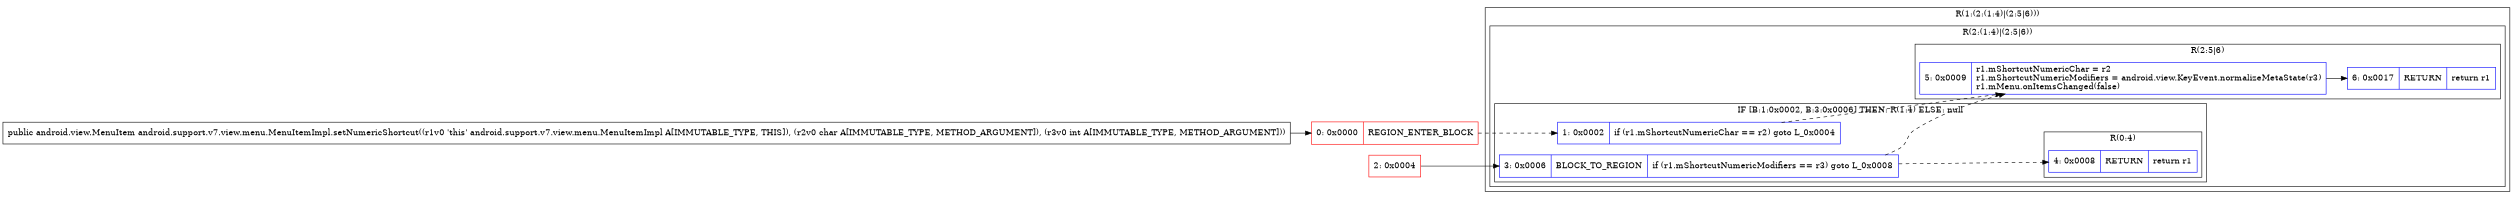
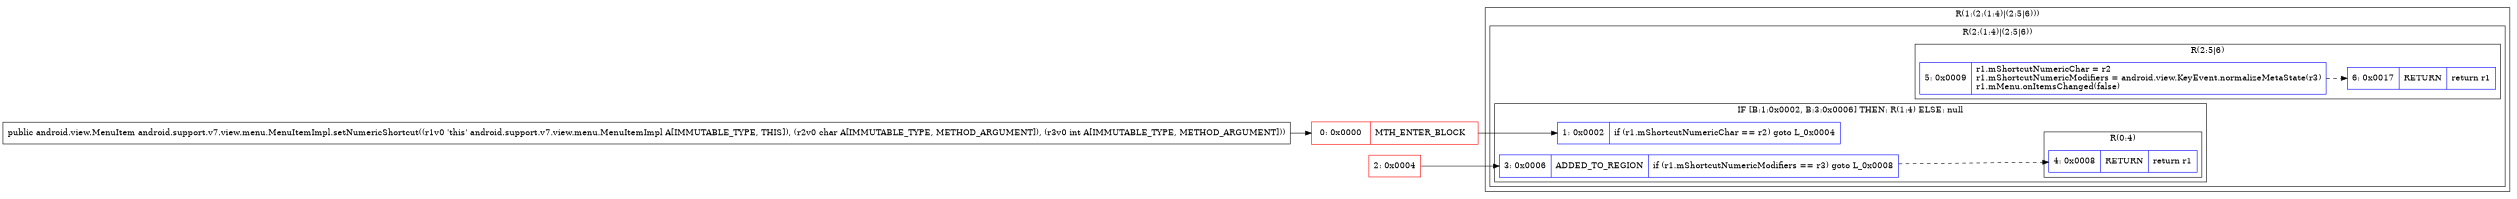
(2334, 78) -> (2334, 78)
(1889, 109) -> none
(1937, 118) -> none
(1421, 133) -> (1420, 133)
(1515, 133) -> (1515, 133)
(1599, 166) -> (1600, 166)
